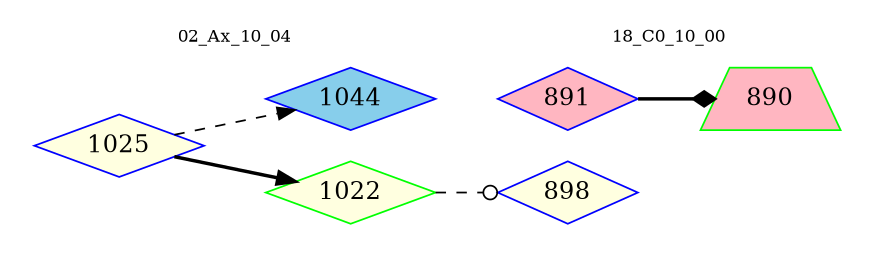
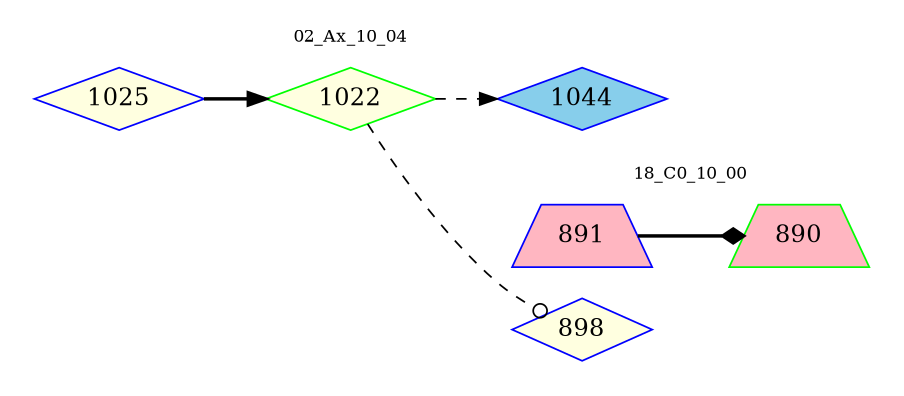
(568, 99) -> (582, 236)
(226, 124) -> (457, 99)
